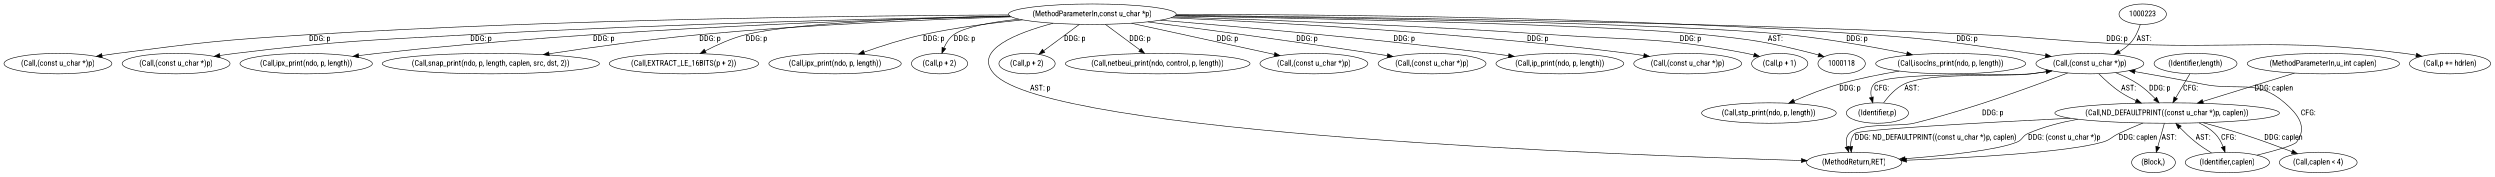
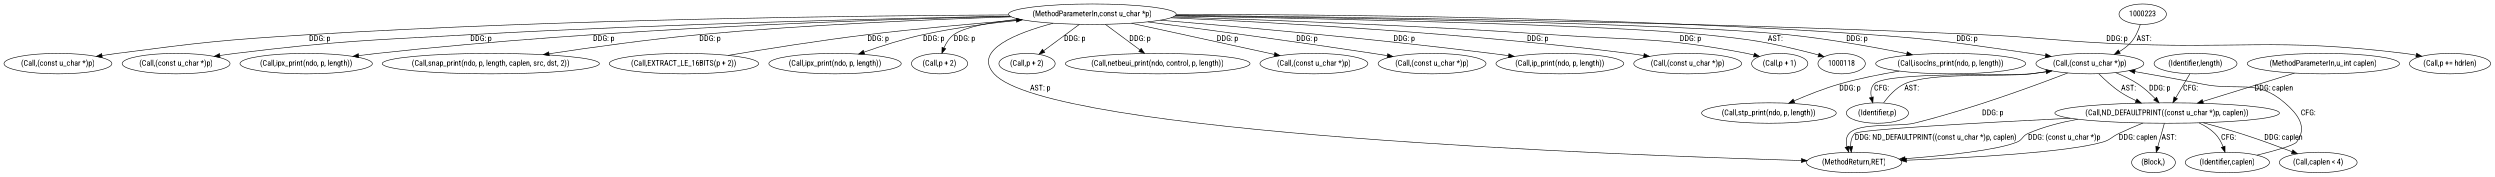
(856, 22) -> (872, 34)
(2195, 141) -> none
